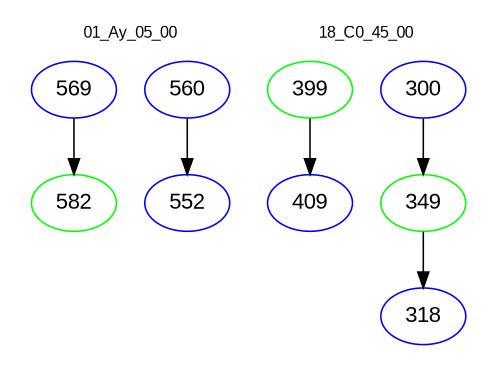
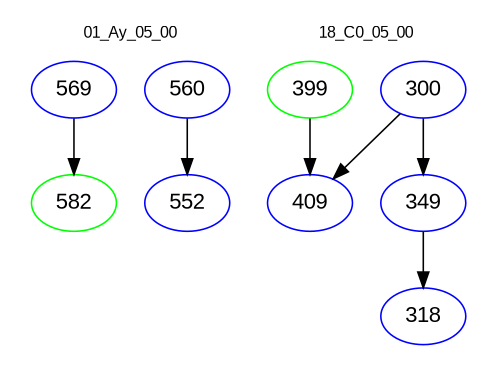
(367, 34) -> (367, 34)
none -> (372, 141)
(423, 203) -> (423, 203)
